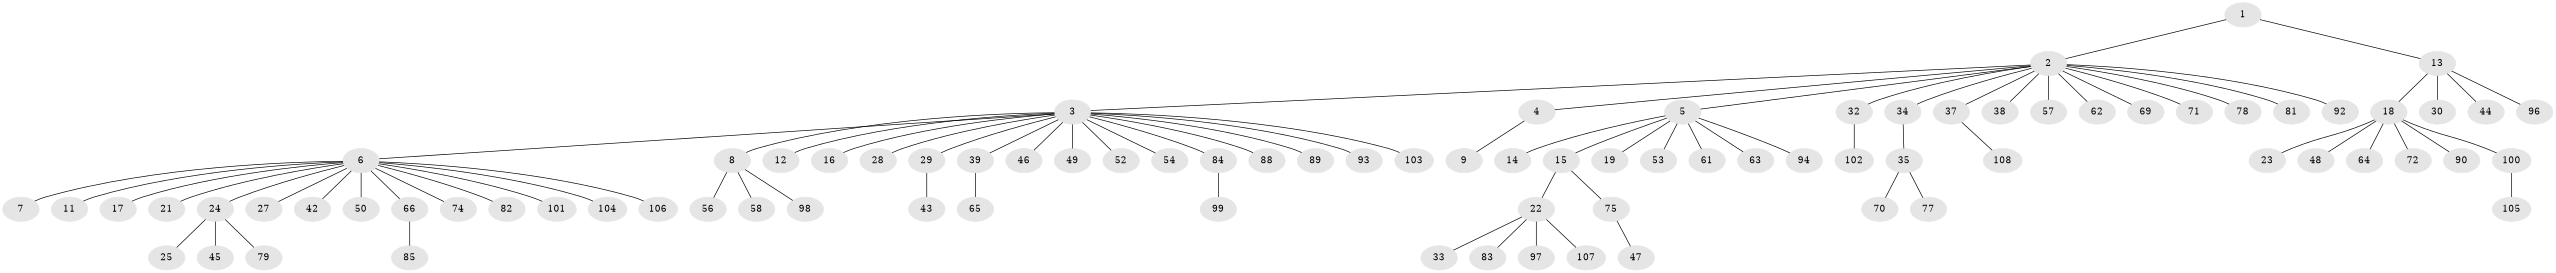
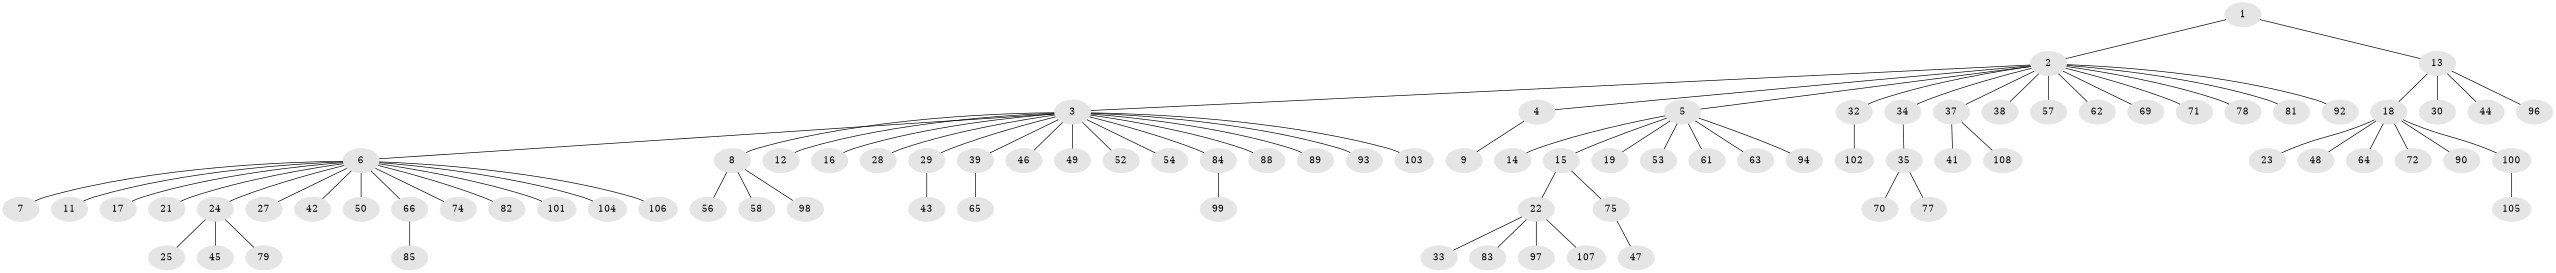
none -> (1953, 161)
